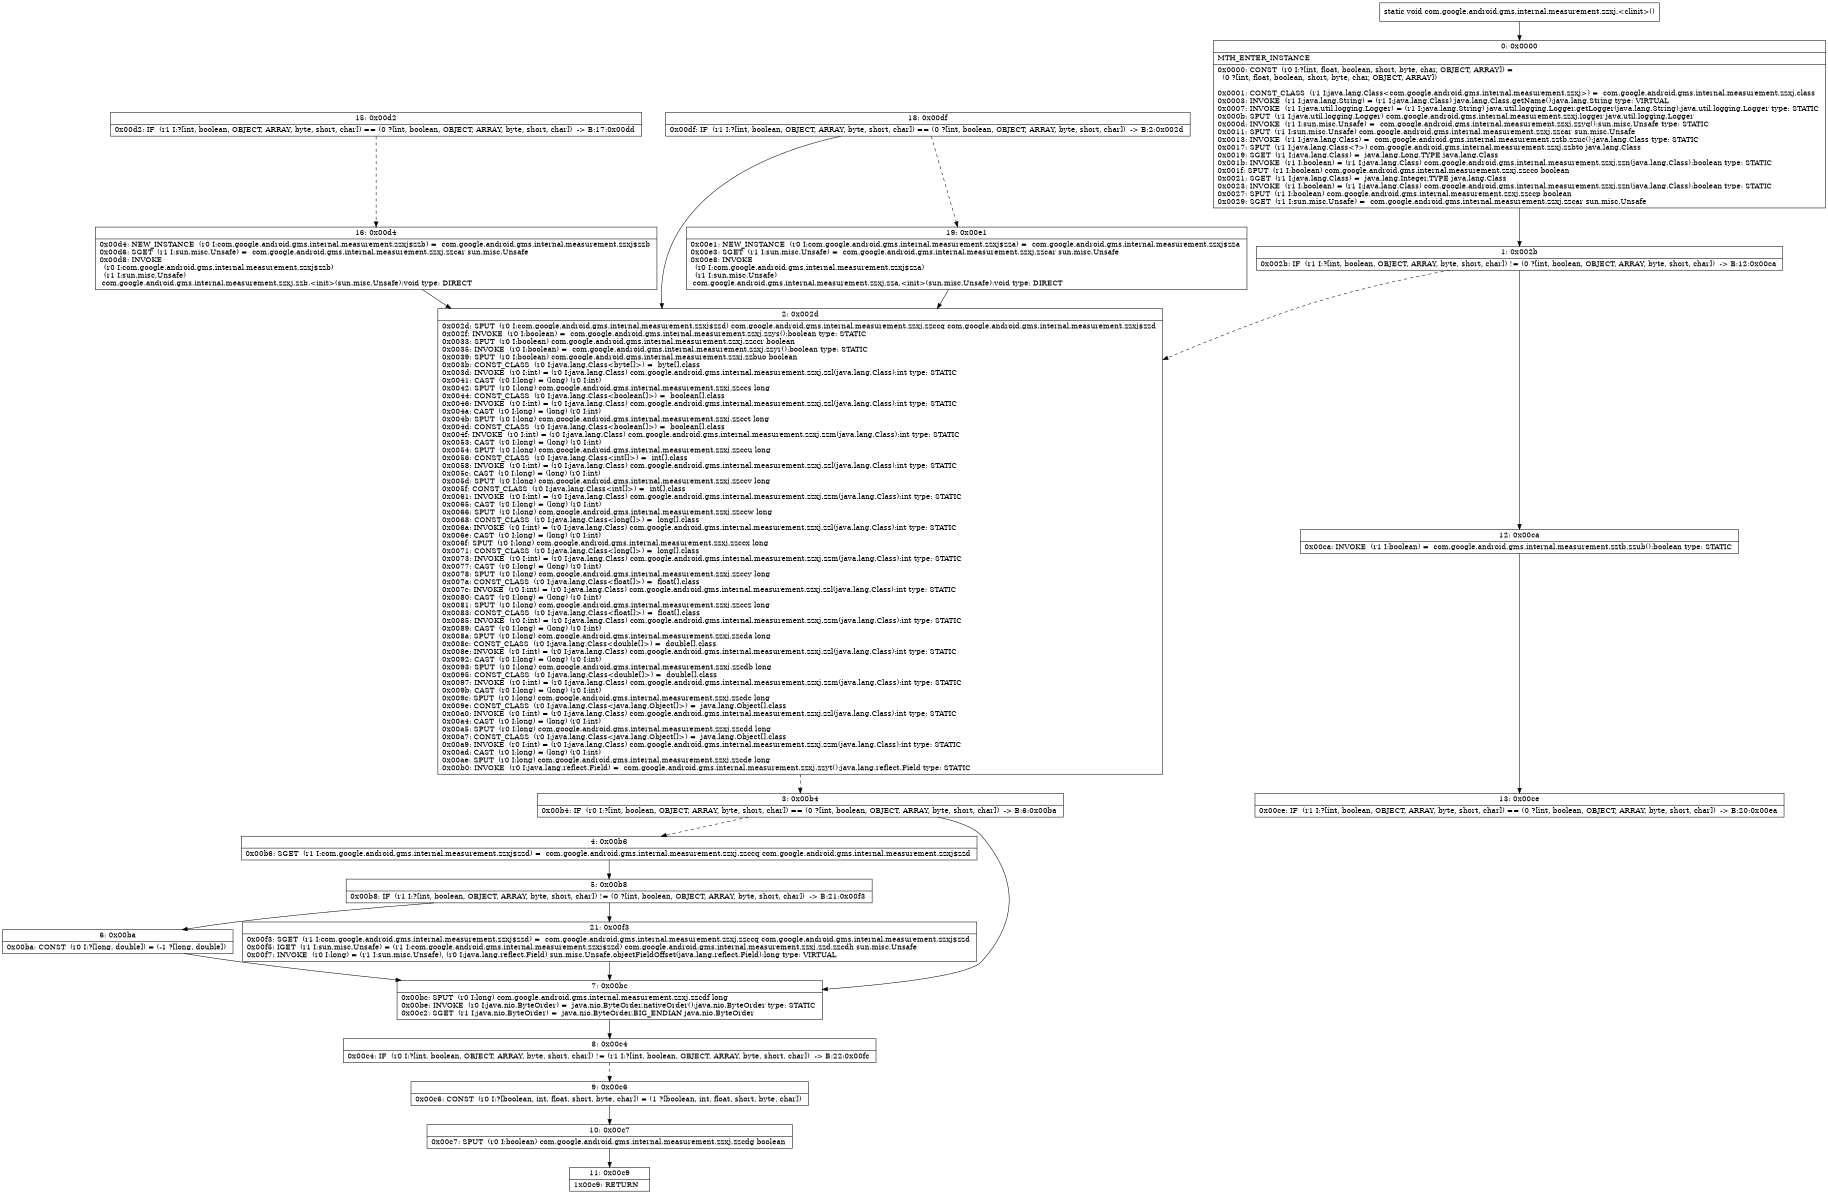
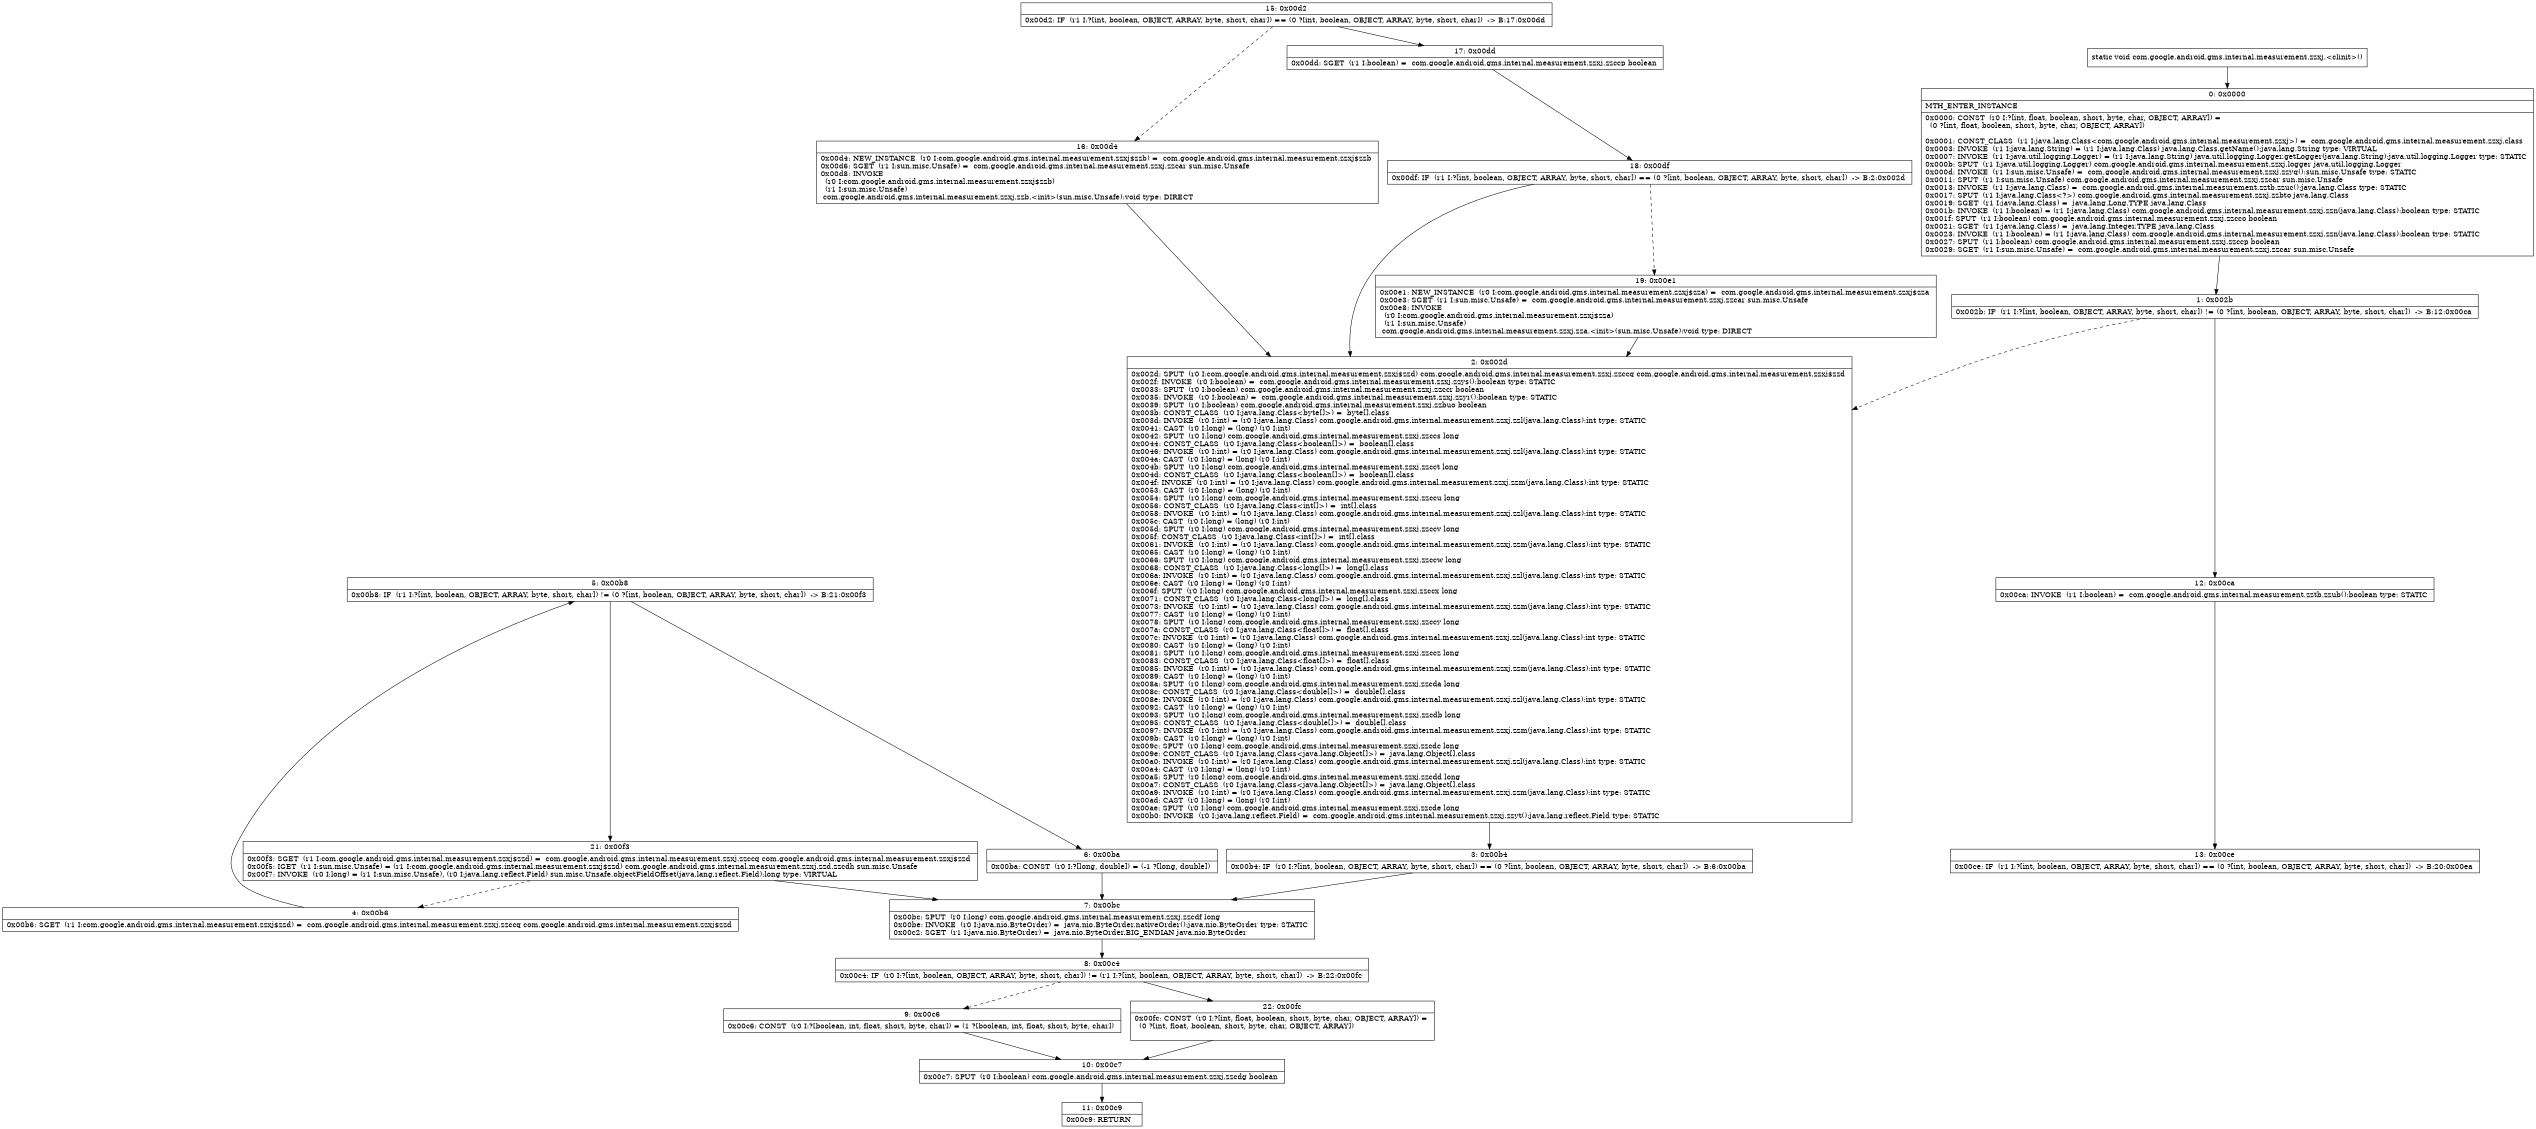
none -> (1475, 58)
(800, 781) -> (1490, 833)
(707, 826) -> (477, 893)
none -> (1282, 1021)
(610, 1185) -> (1102, 1120)
